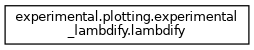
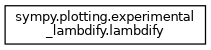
(127, 25) -> (105, 25)
